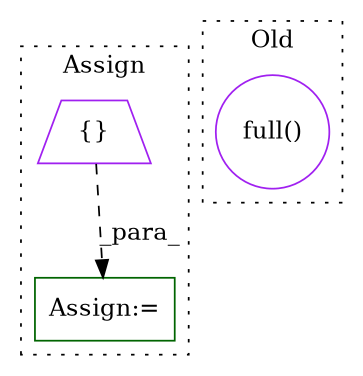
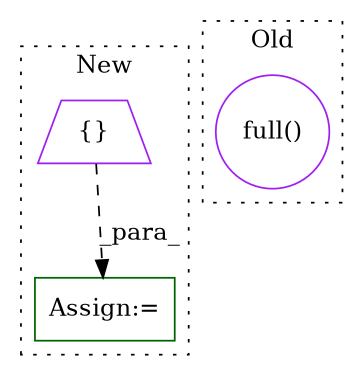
(105, 66) -> (105, 66)
